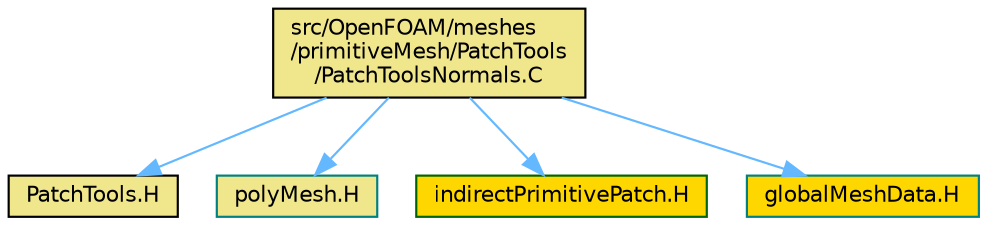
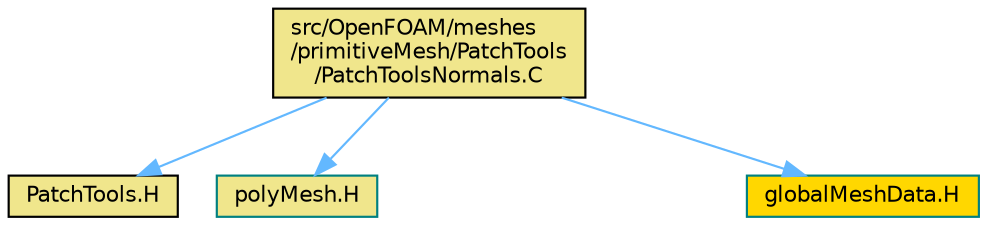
(562, 196) -> none
